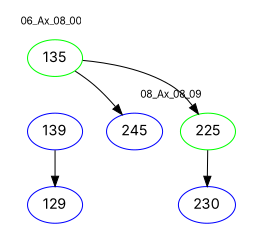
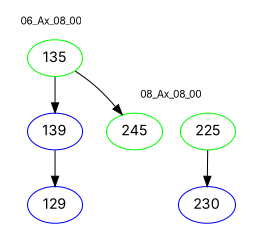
(142, 72) -> (55, 90)
(171, 95) -> (171, 95)
(135, 132) -> (135, 132)
